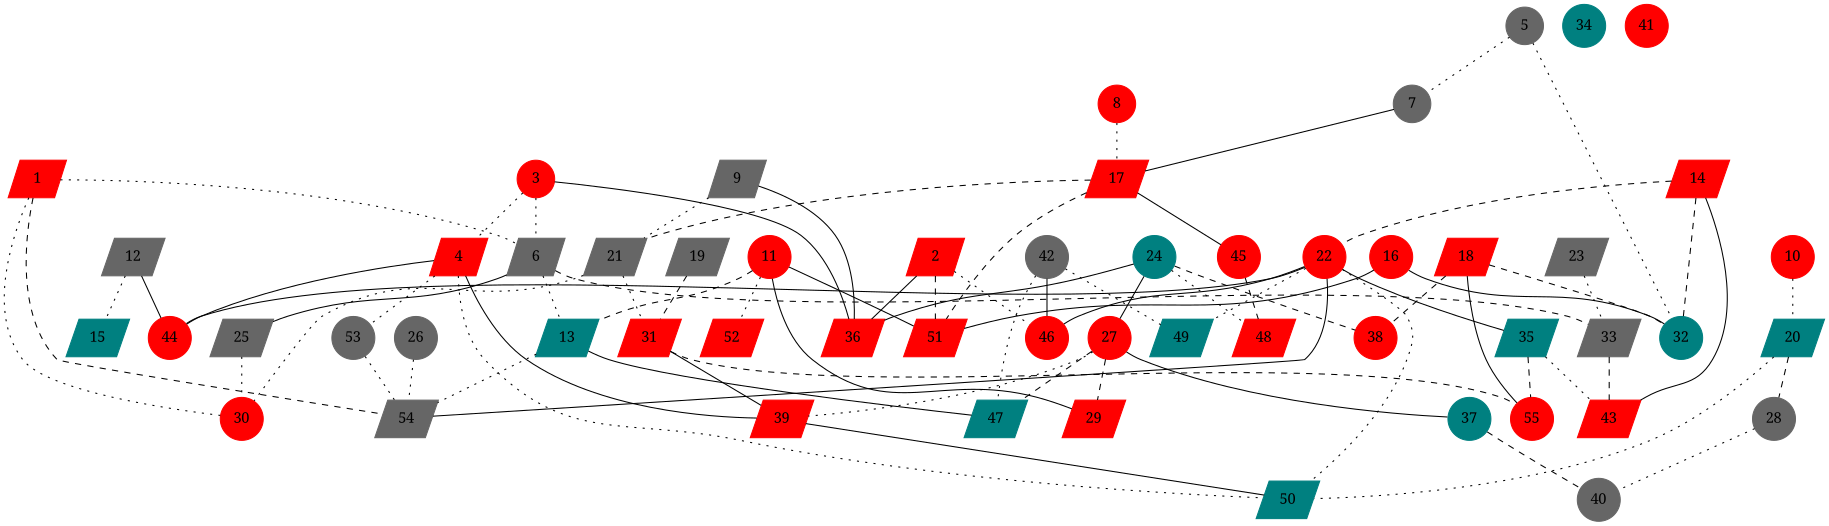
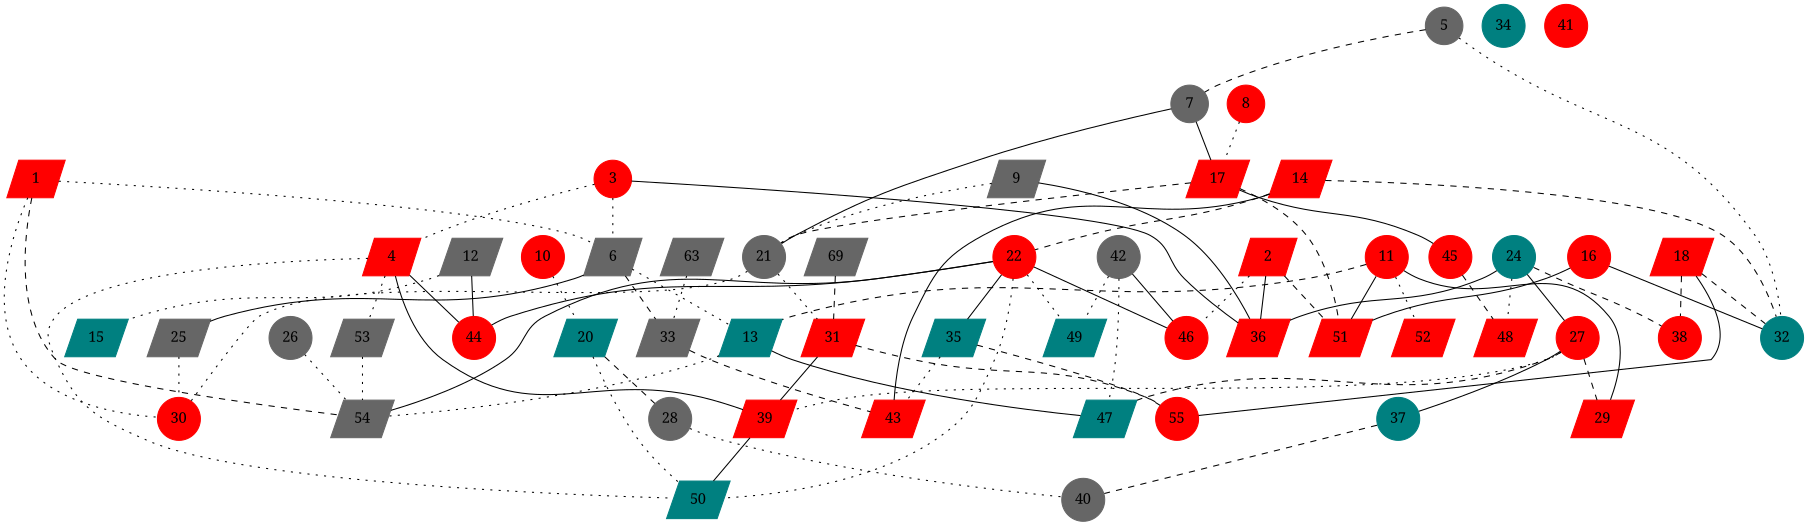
(1468, 65) -> (1313, 53)
none -> (971, 162)
(615, 257) -> (764, 257)
(698, 257) -> (836, 257)
(1577, 257) -> (692, 257)
(353, 338) -> (362, 338)
